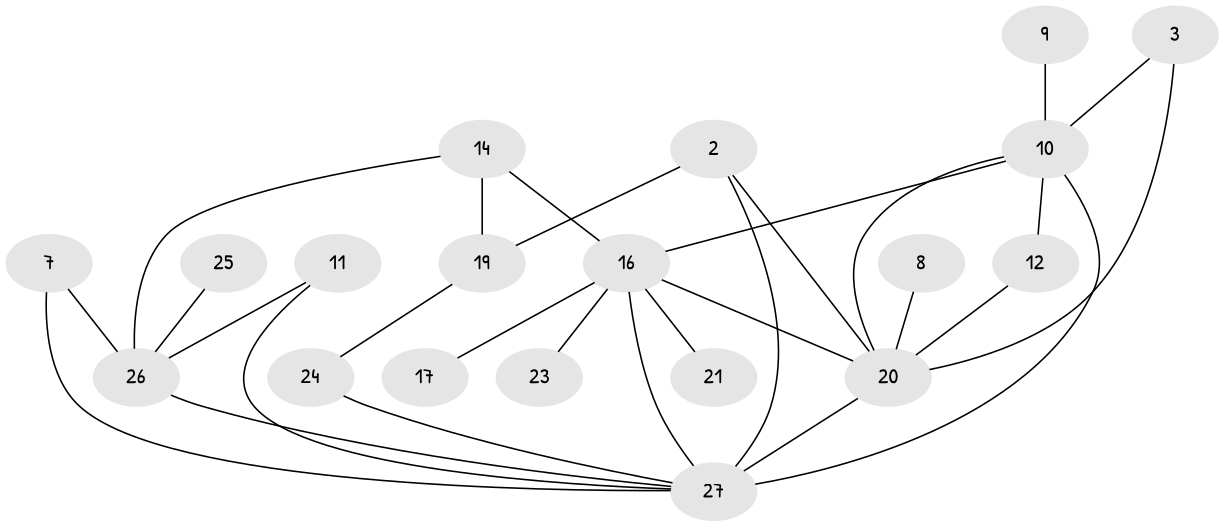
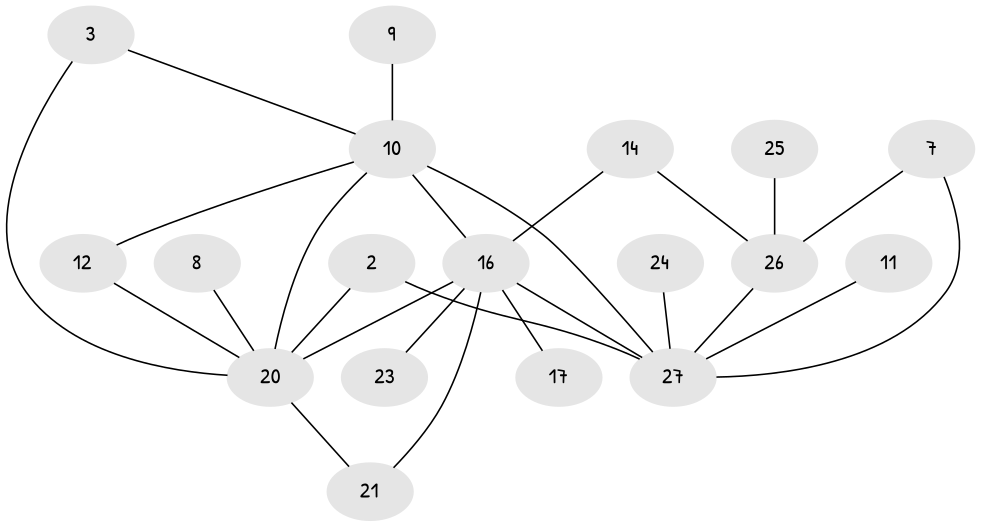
(482, 263) -> none
(237, 320) -> none
(801, 435) -> (320, 435)
